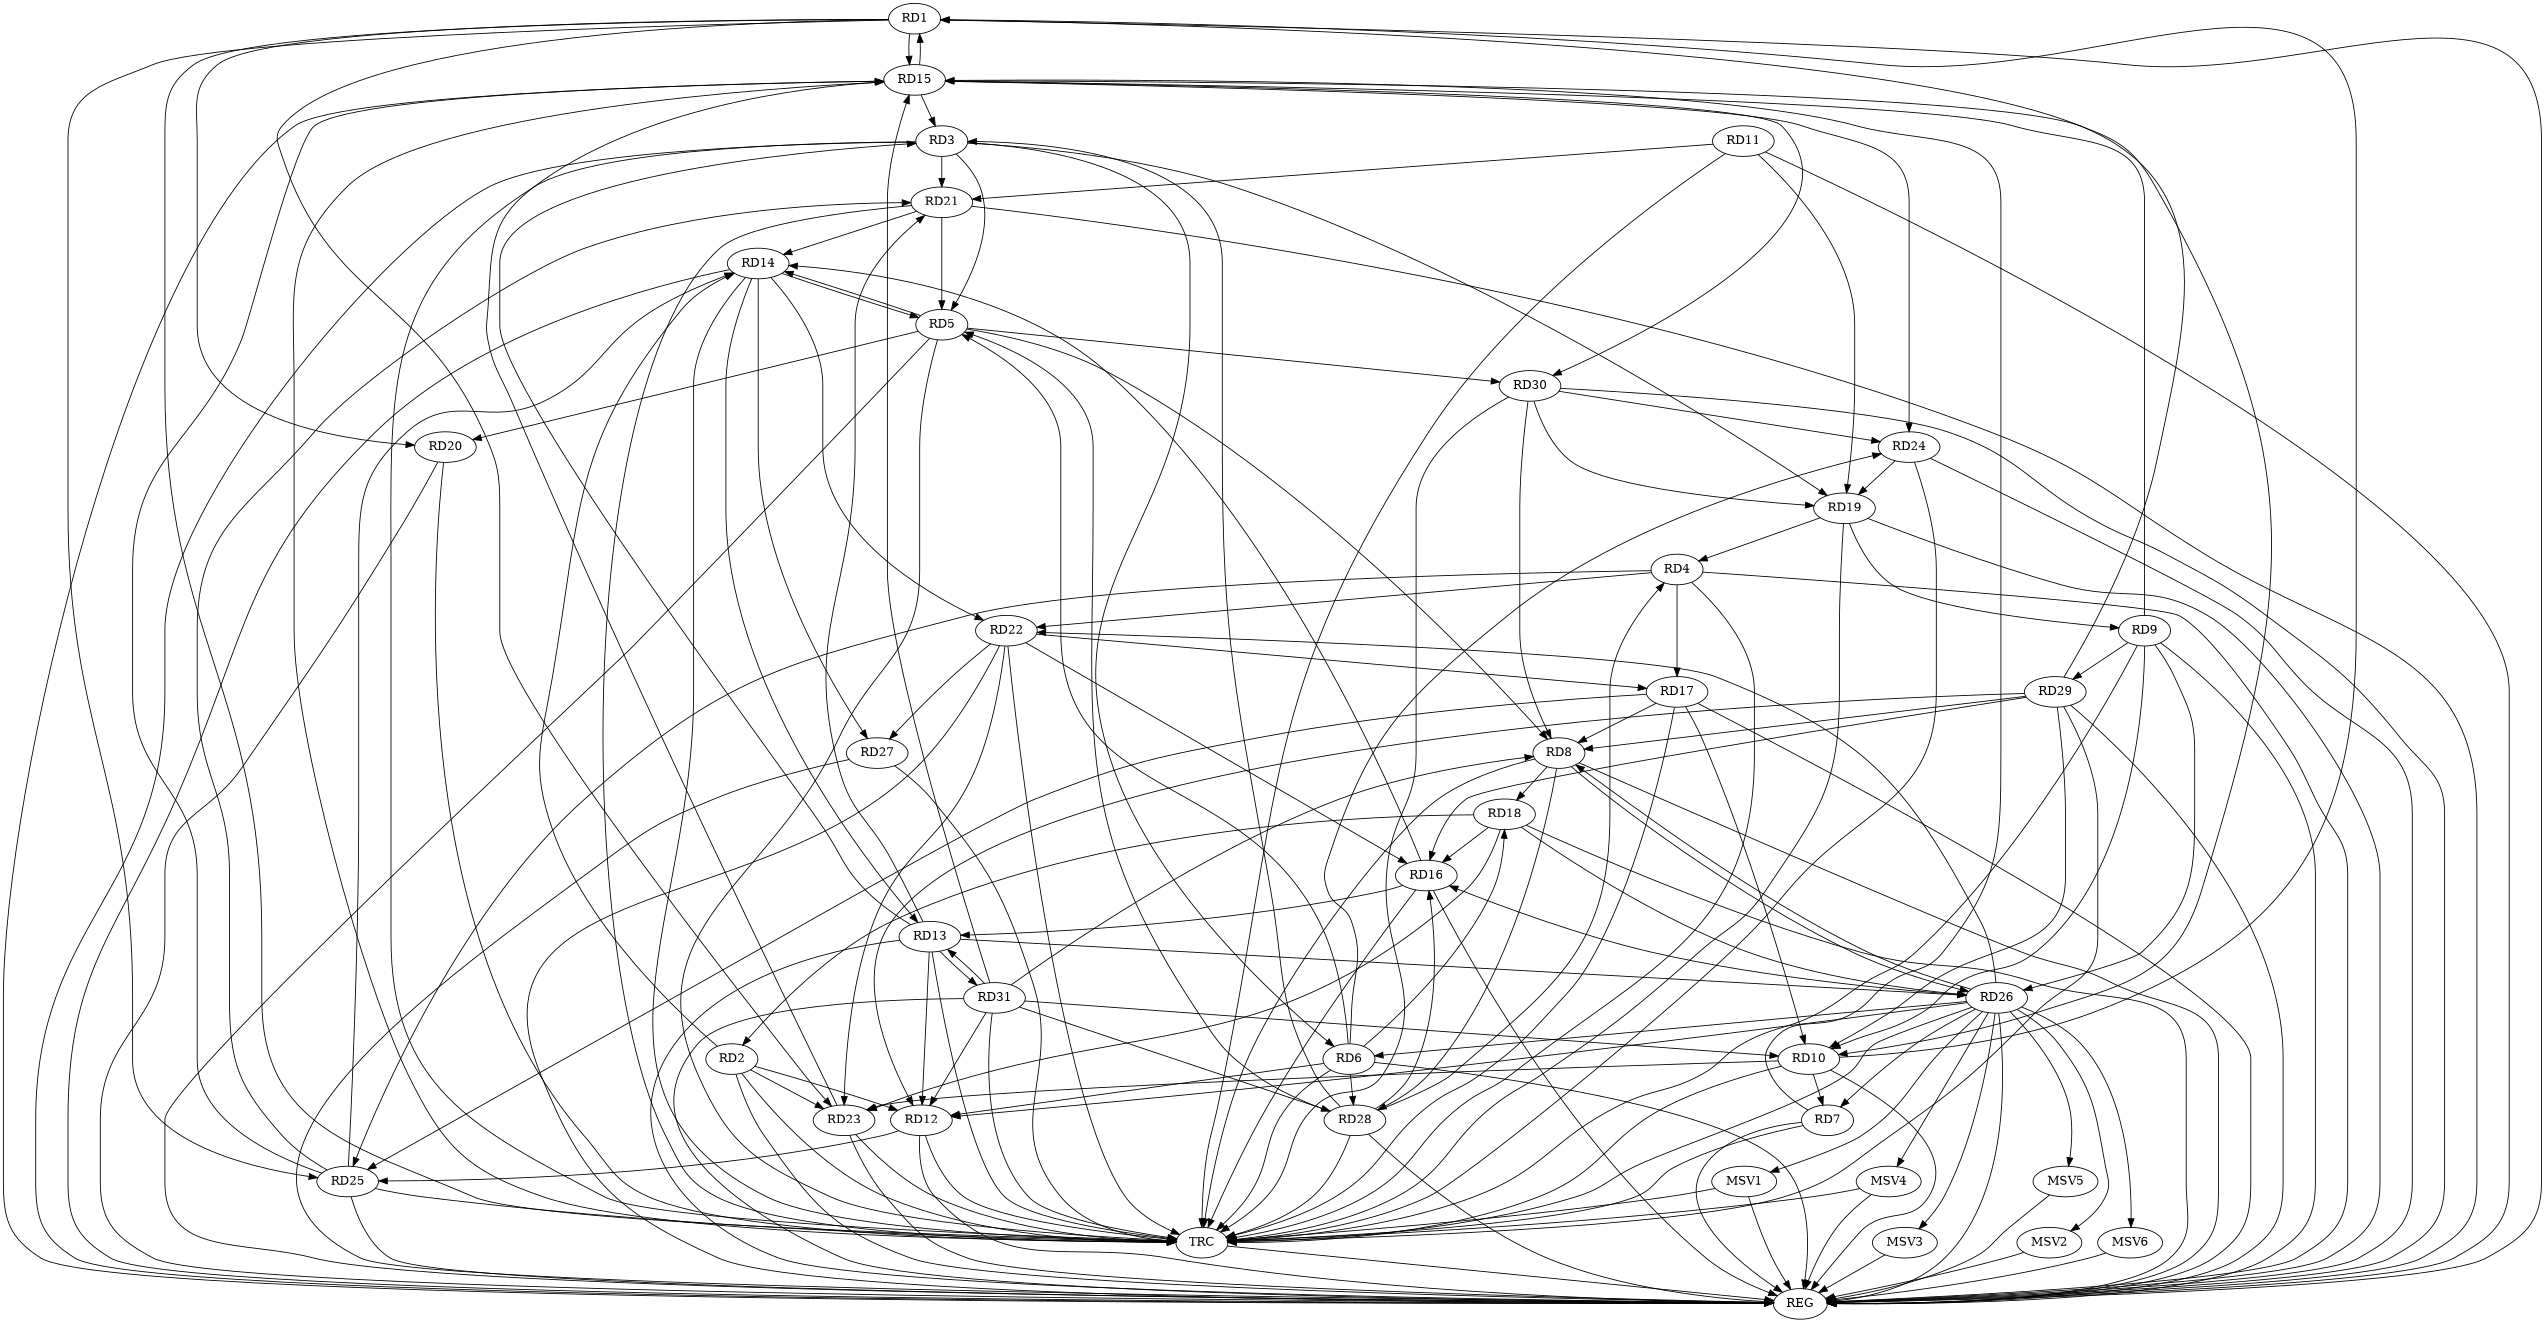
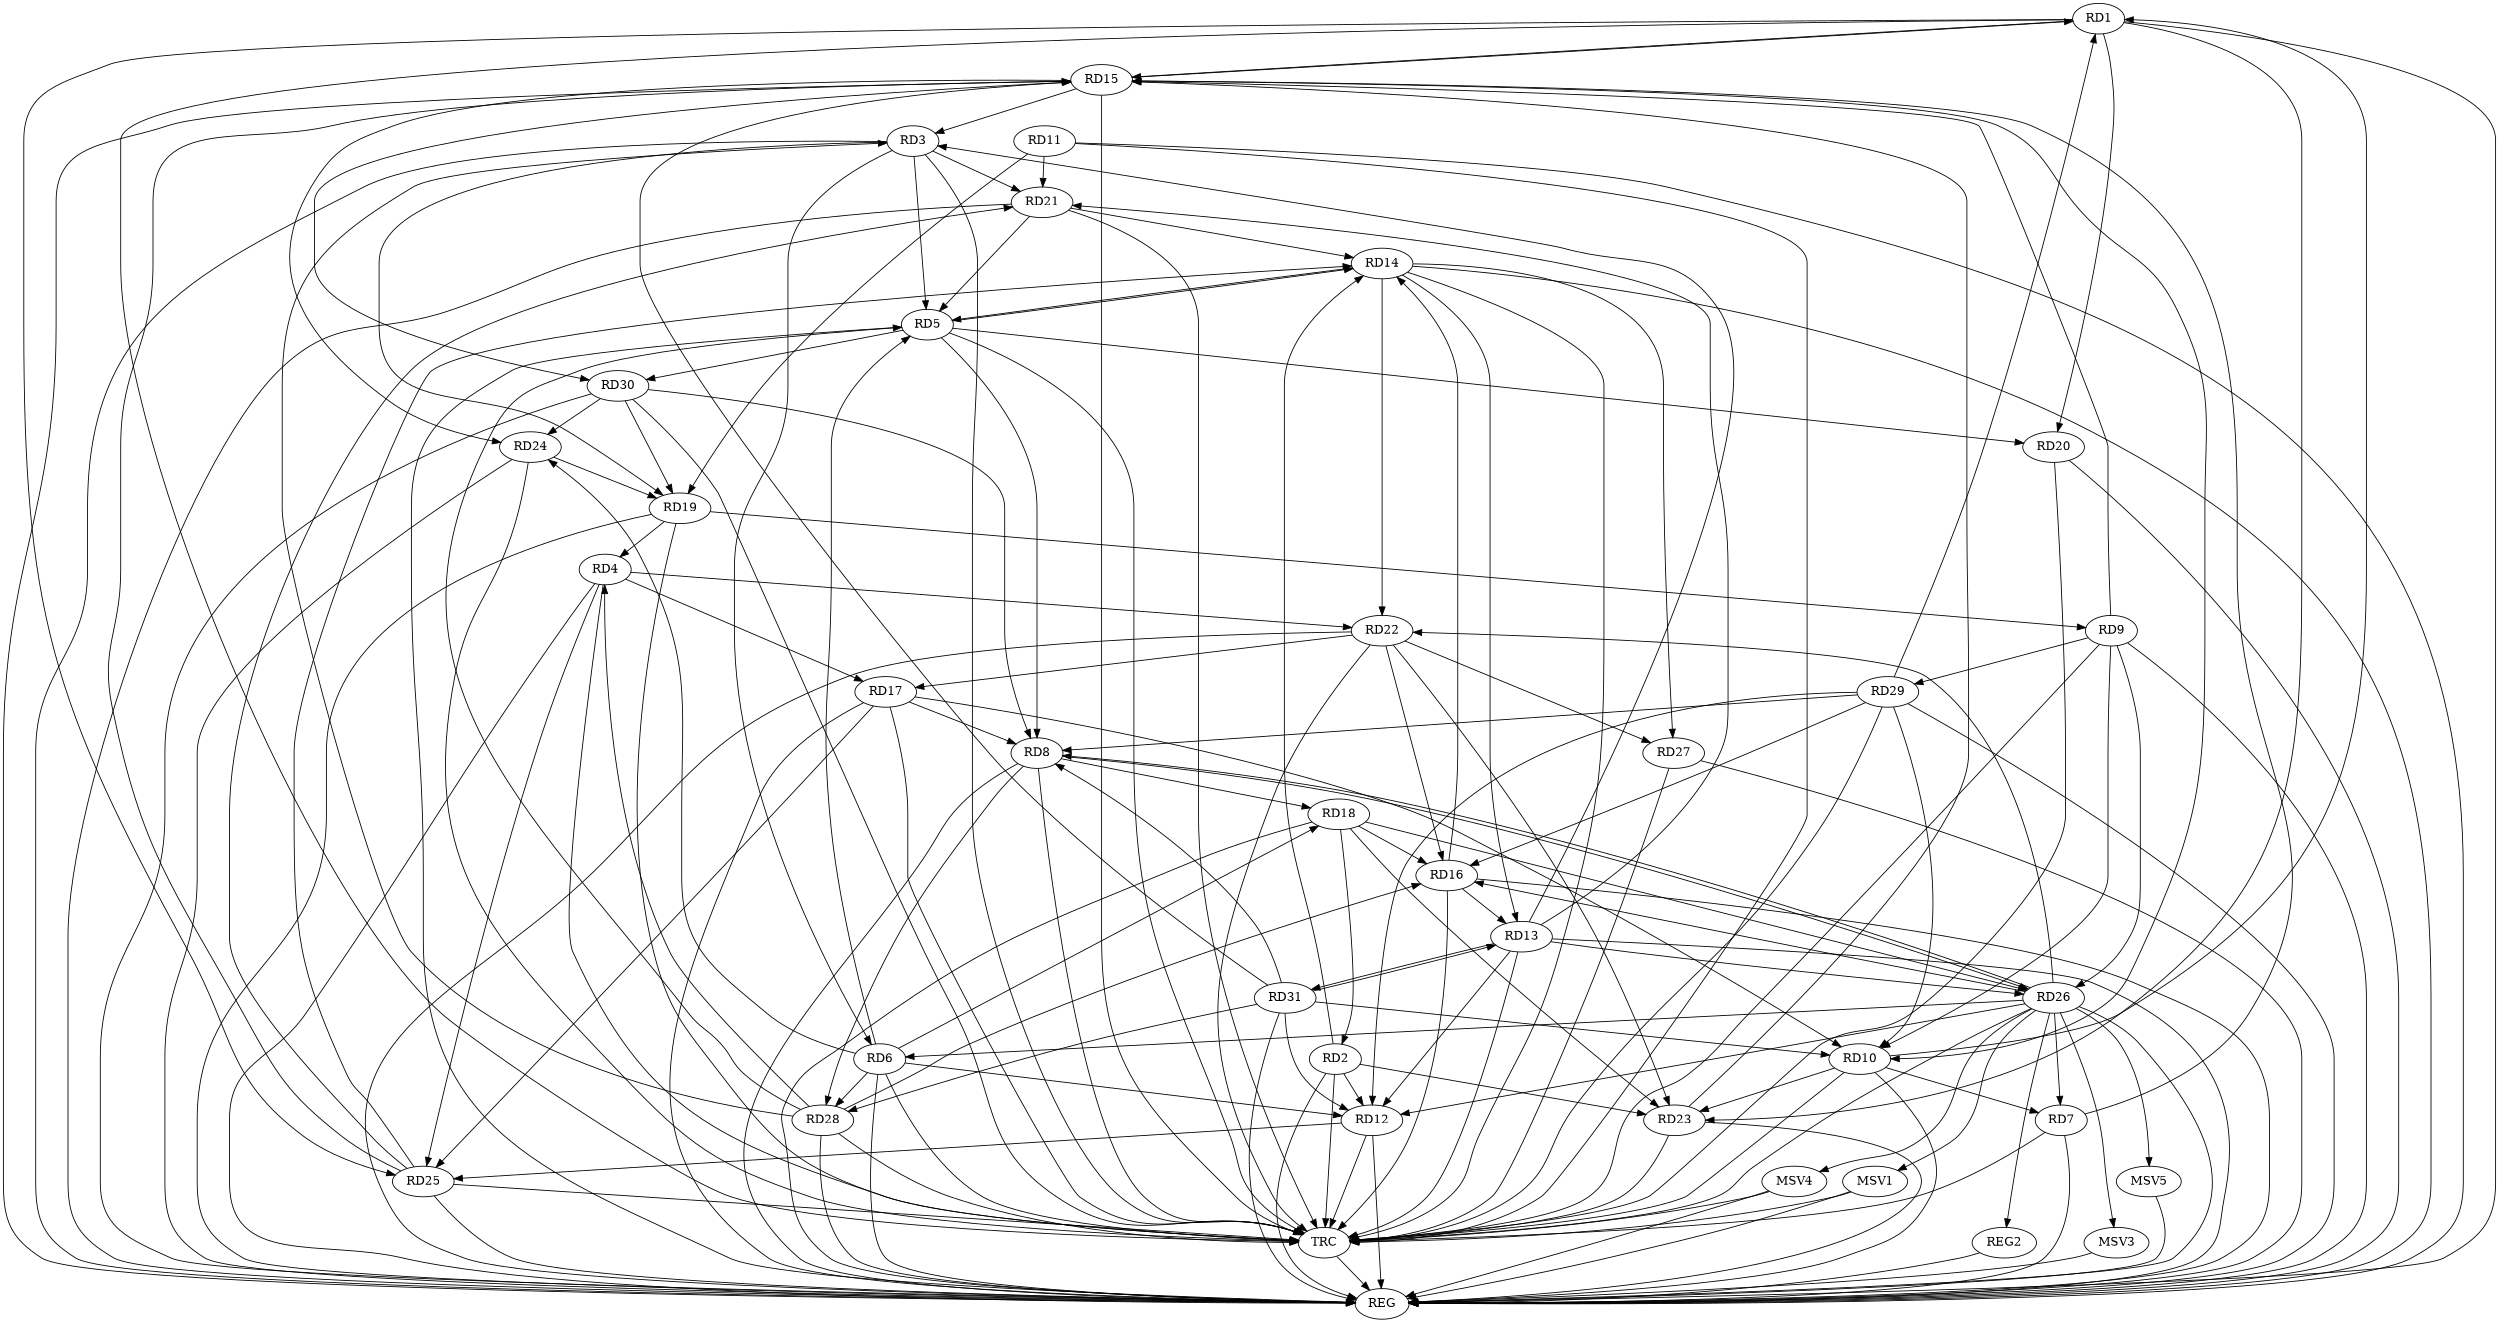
(1015, 1178) -> none
(2049, 1243) -> (2004, 1243)
(2130, 1243) -> none
